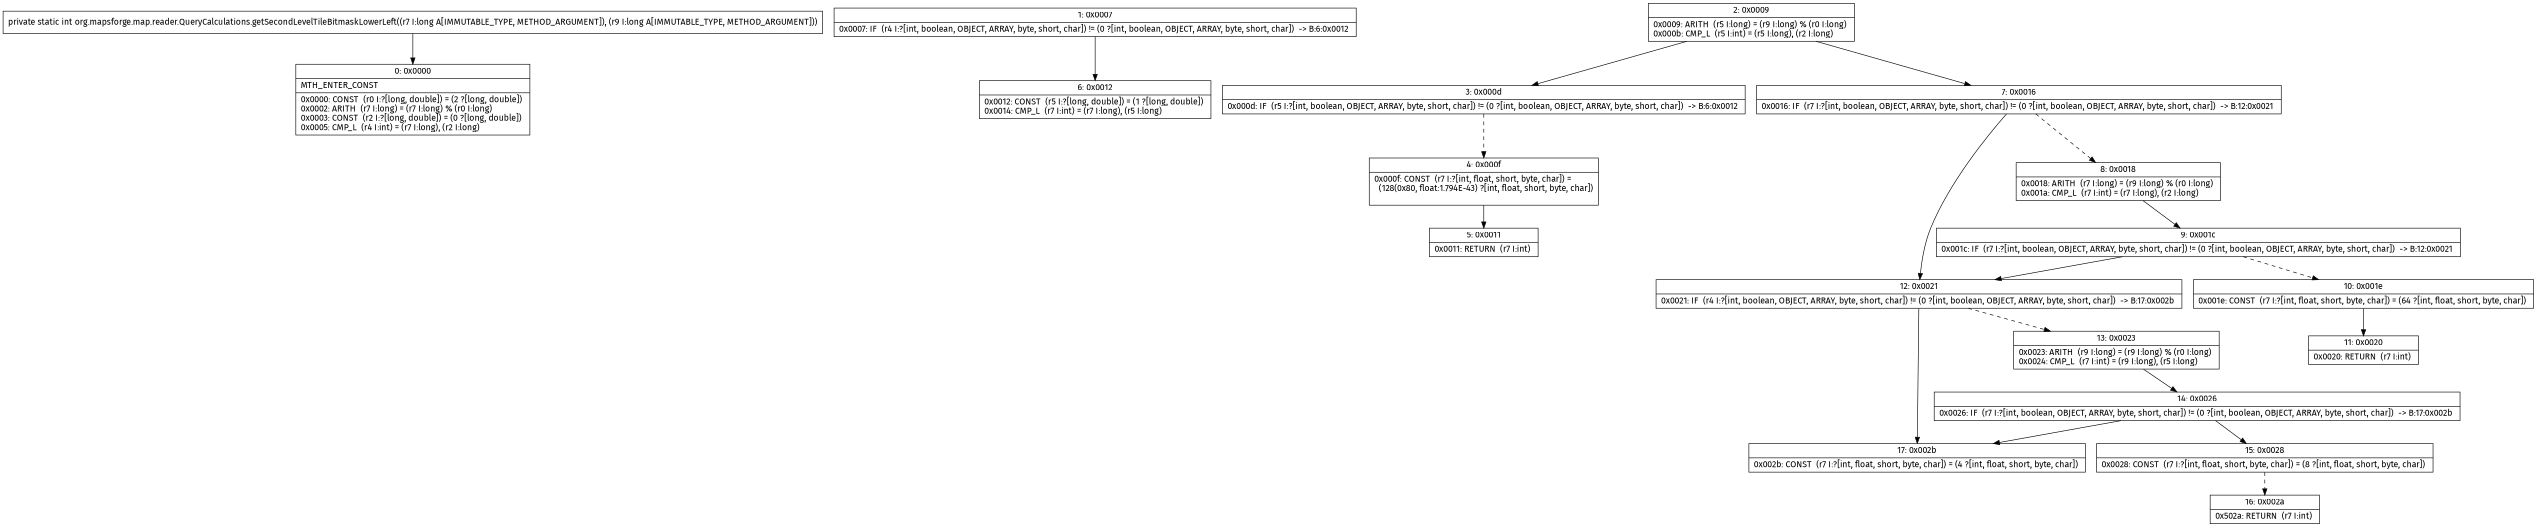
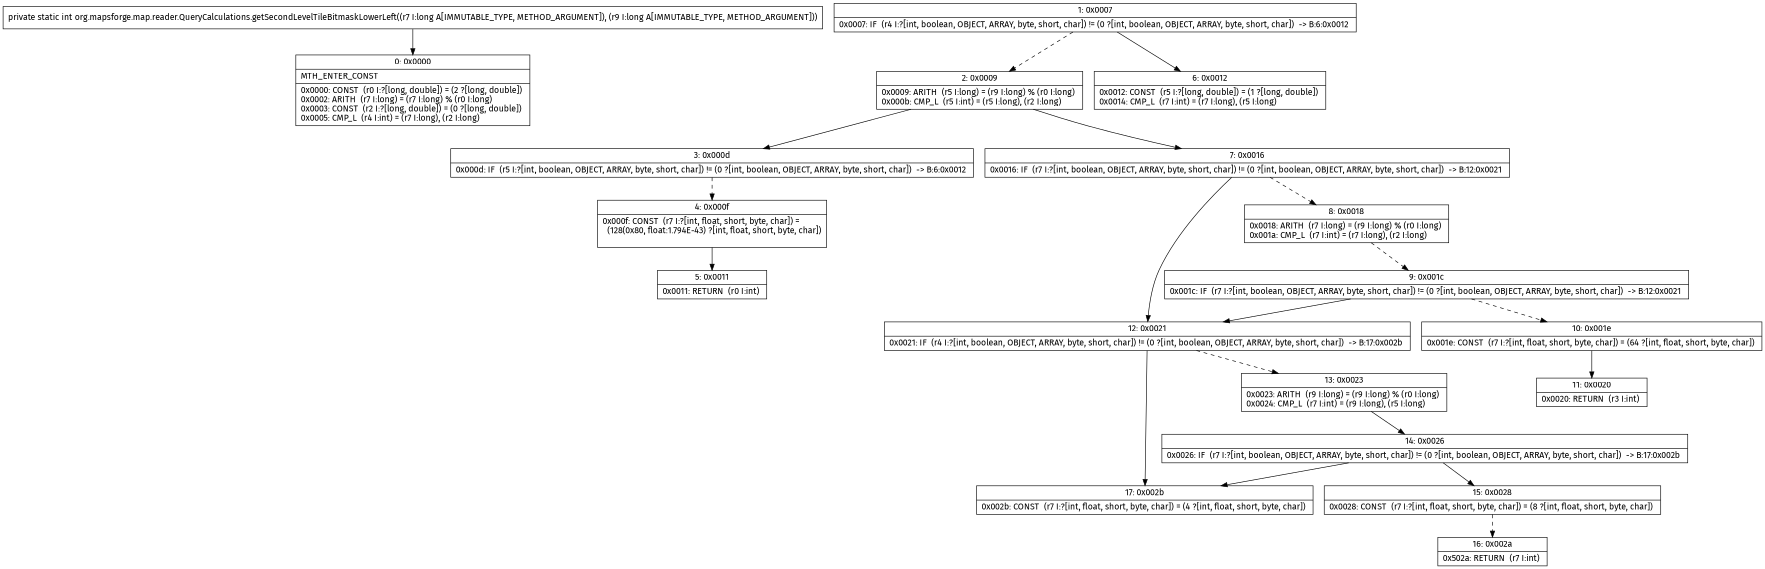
none -> (1044, 50)
(2159, 212) -> (1387, 255)
(1484, 249) -> (712, 291)
(2364, 357) -> (1592, 399)
